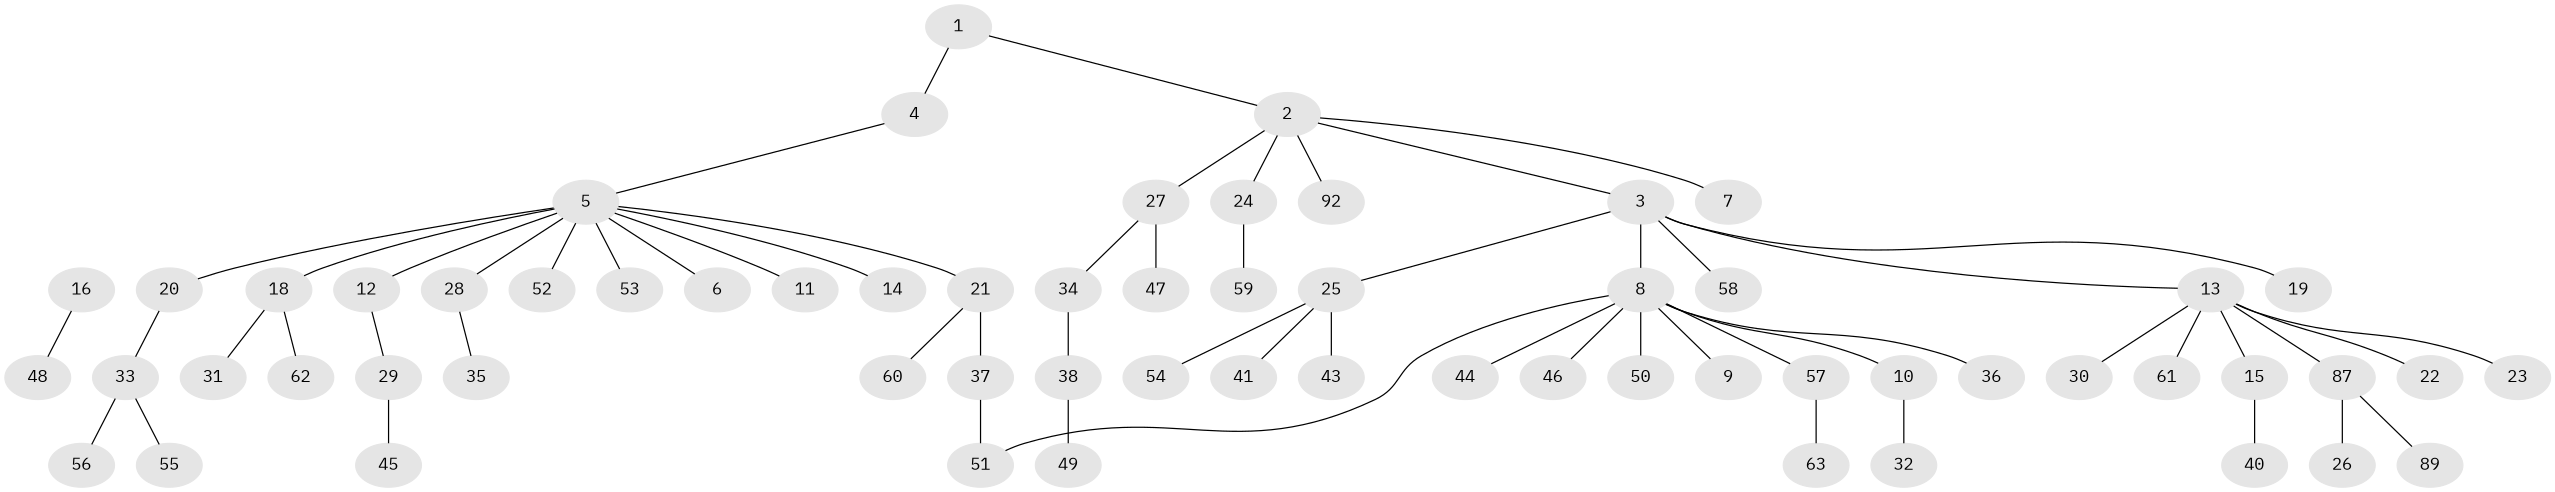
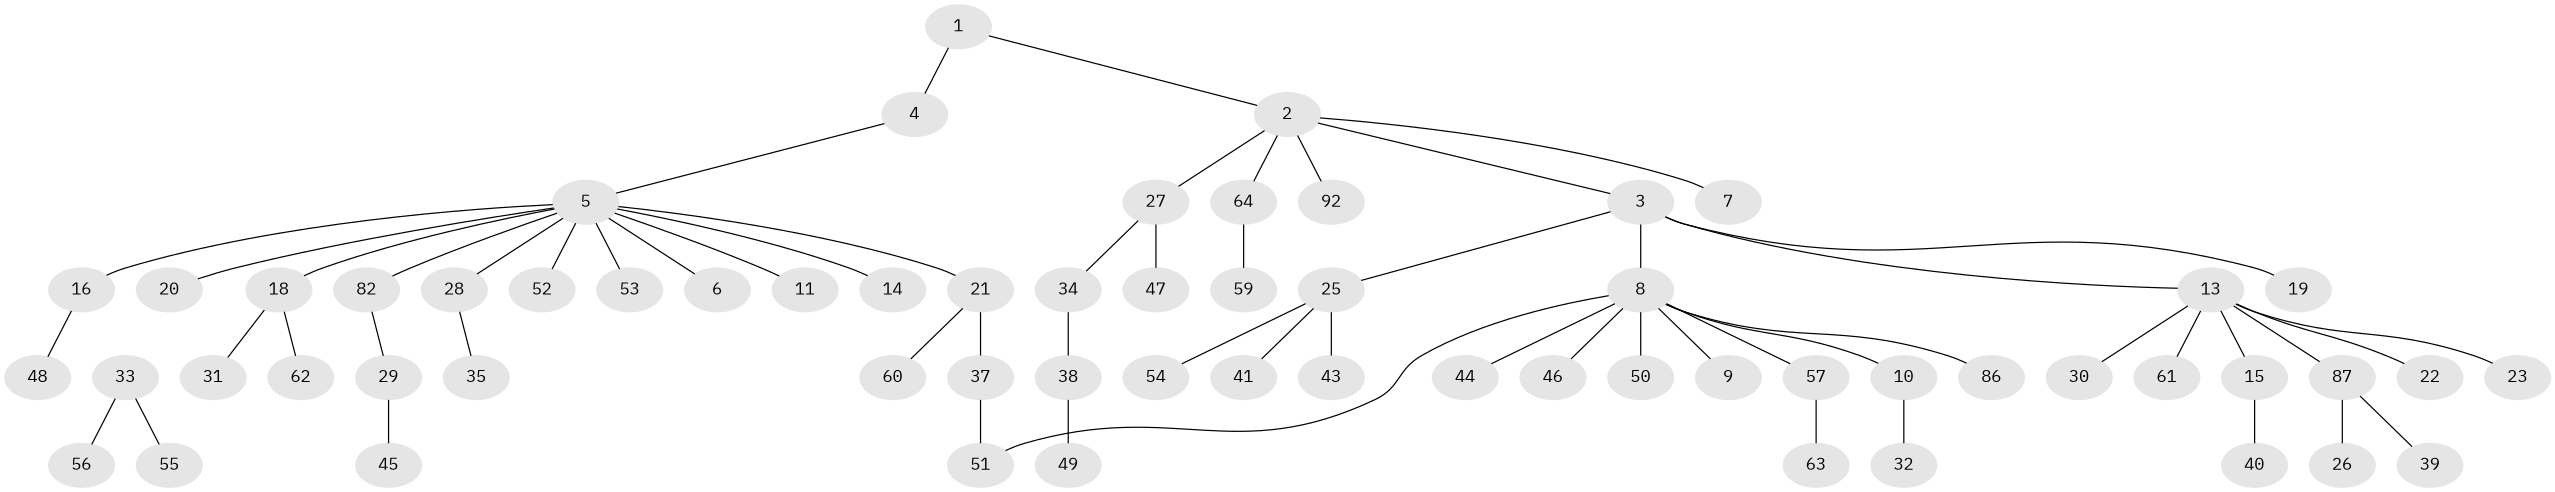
(1244, 202) -> (1244, 202)
none -> (327, 226)
(367, 290) -> (367, 290)
(1728, 290) -> none
(147, 334) -> none
(1992, 378) -> (1992, 378)
(2430, 465) -> (2430, 465)
